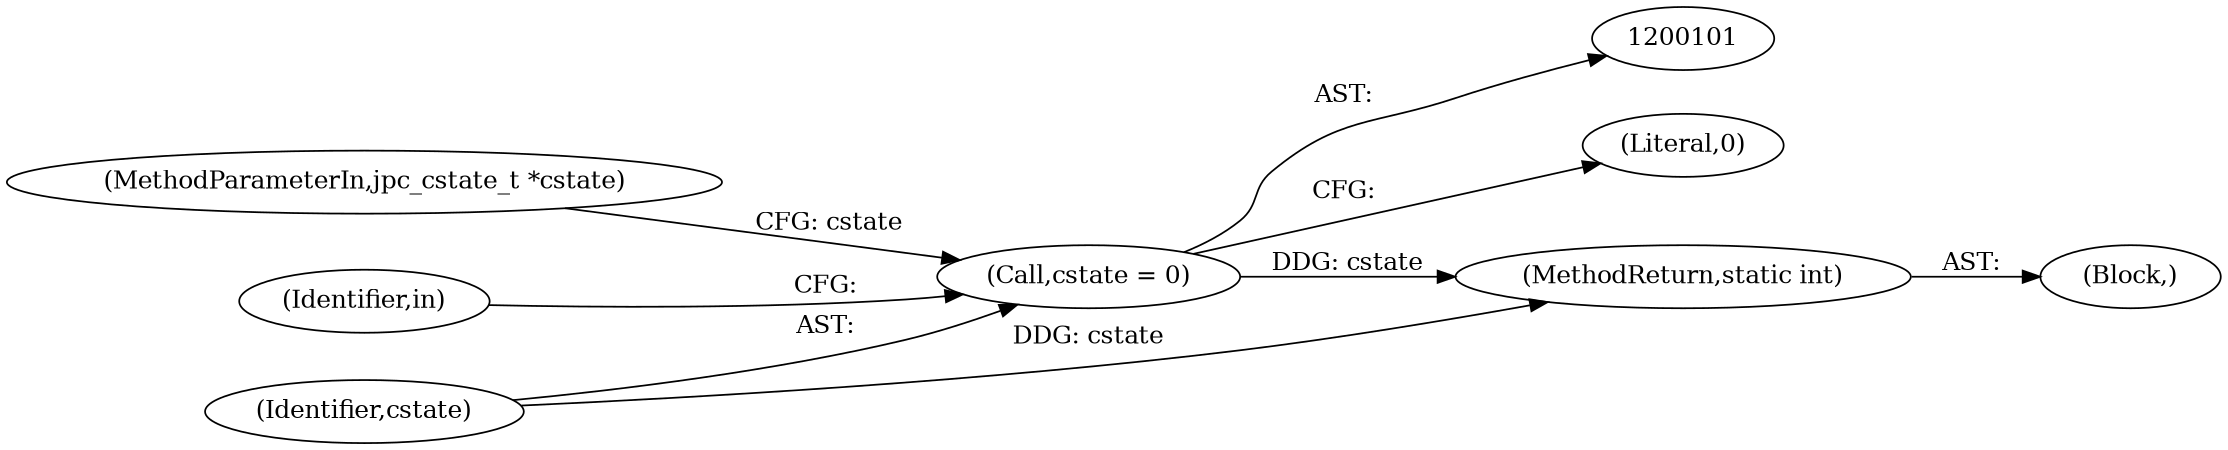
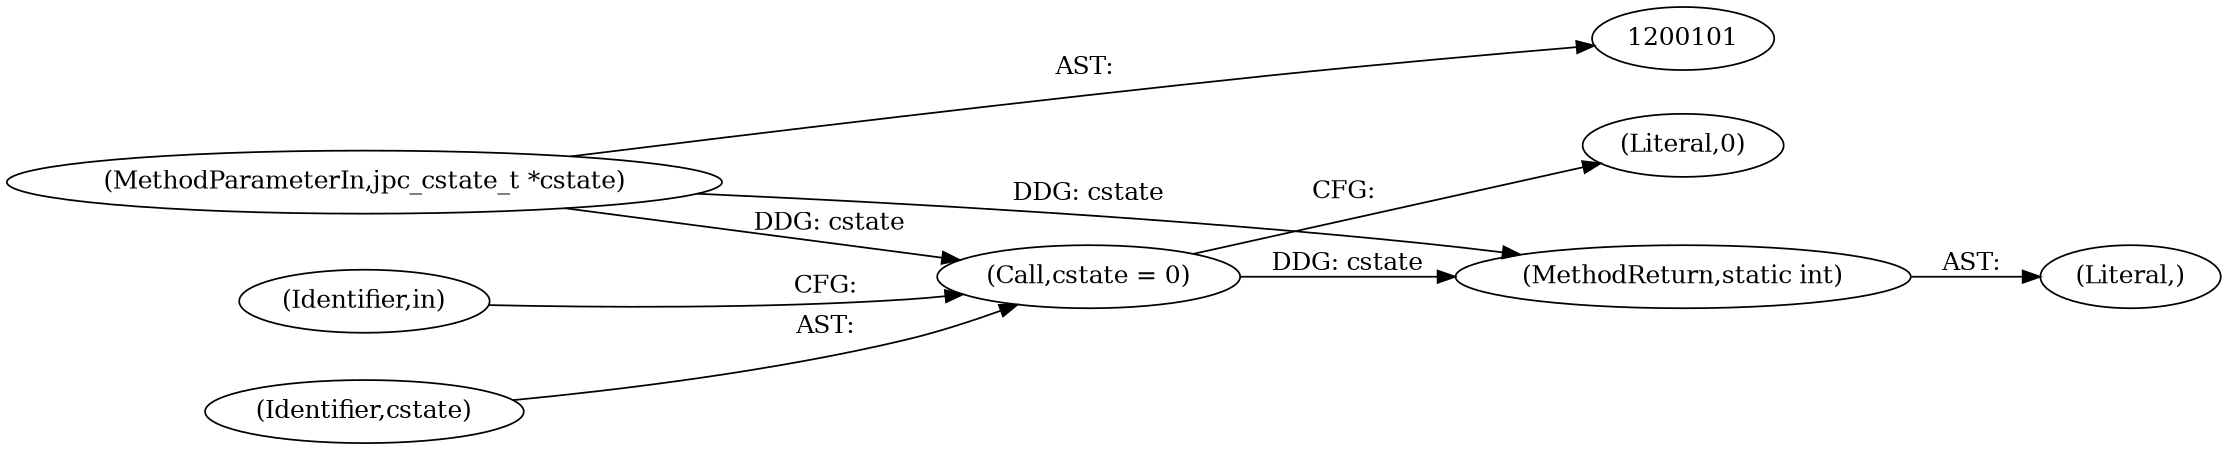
(1366, 122) -> (1073, 97)
(830, 223) -> (830, 223)
(2131, 277) -> (2131, 277)
(1027, 372) -> (1100, 216)
